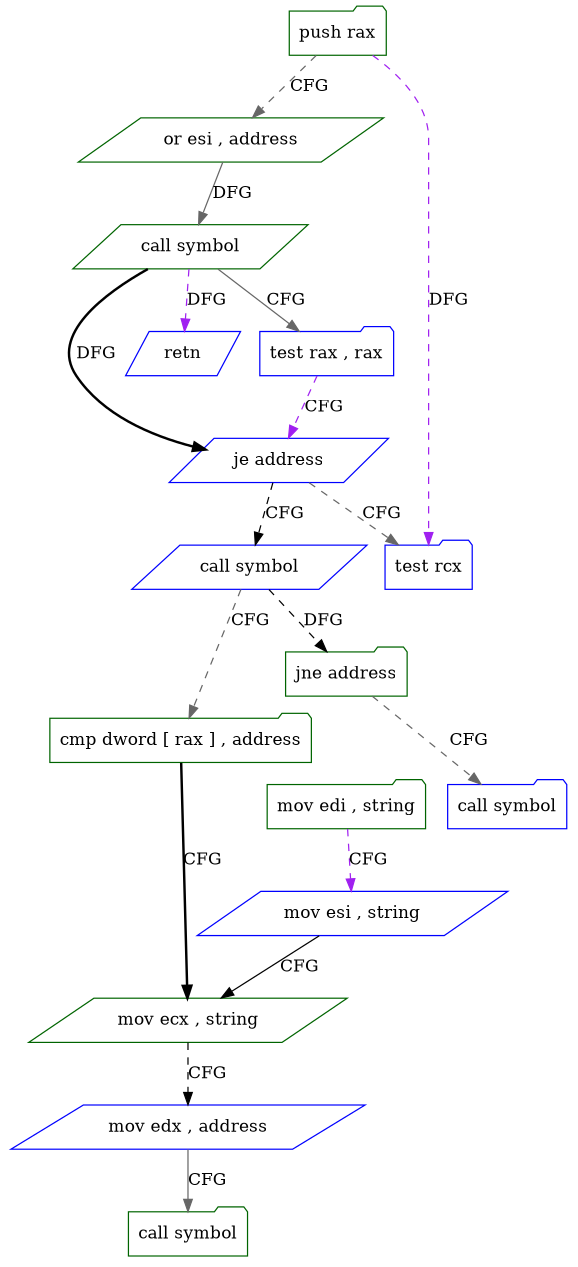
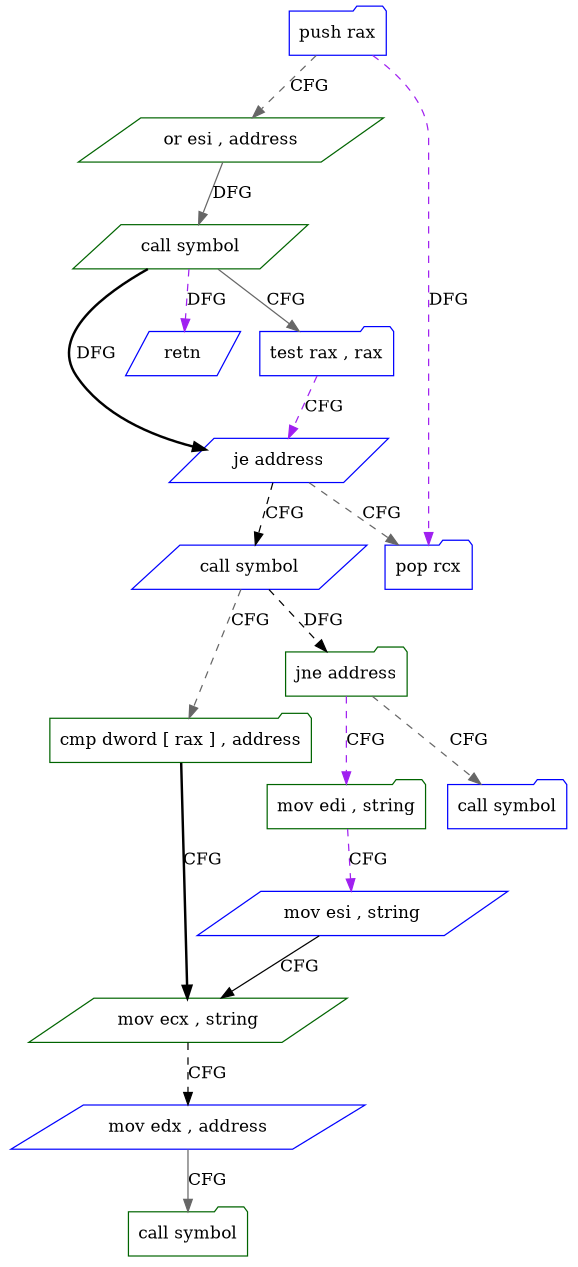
(338, 33) -> (338, 33)
(429, 567) -> (429, 567)
none -> (346, 734)
